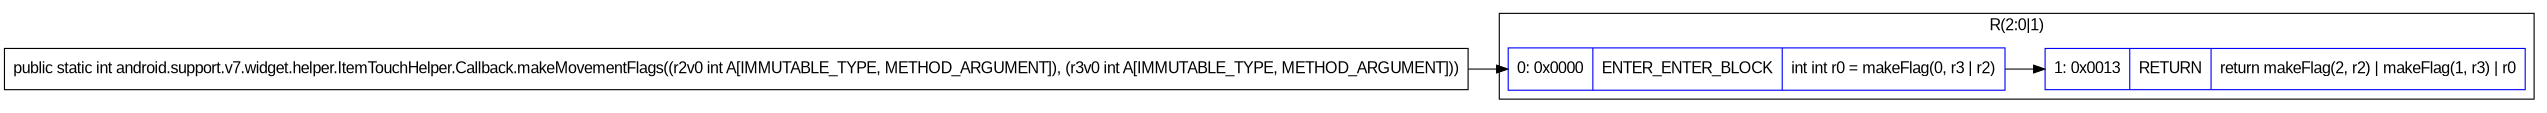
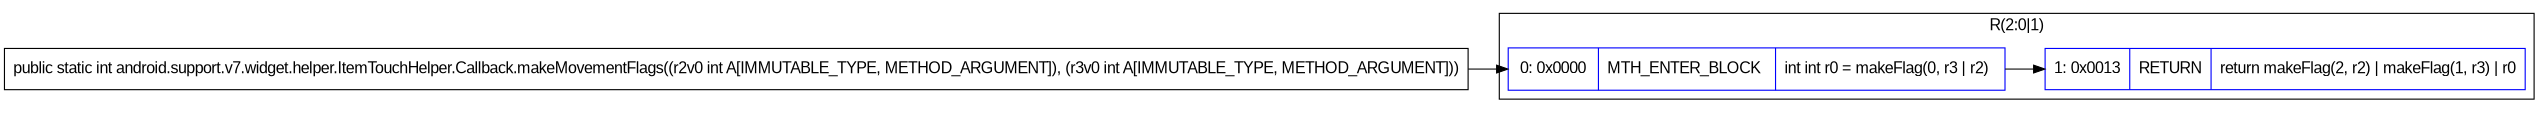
(1688, 69) -> (1684, 69)
